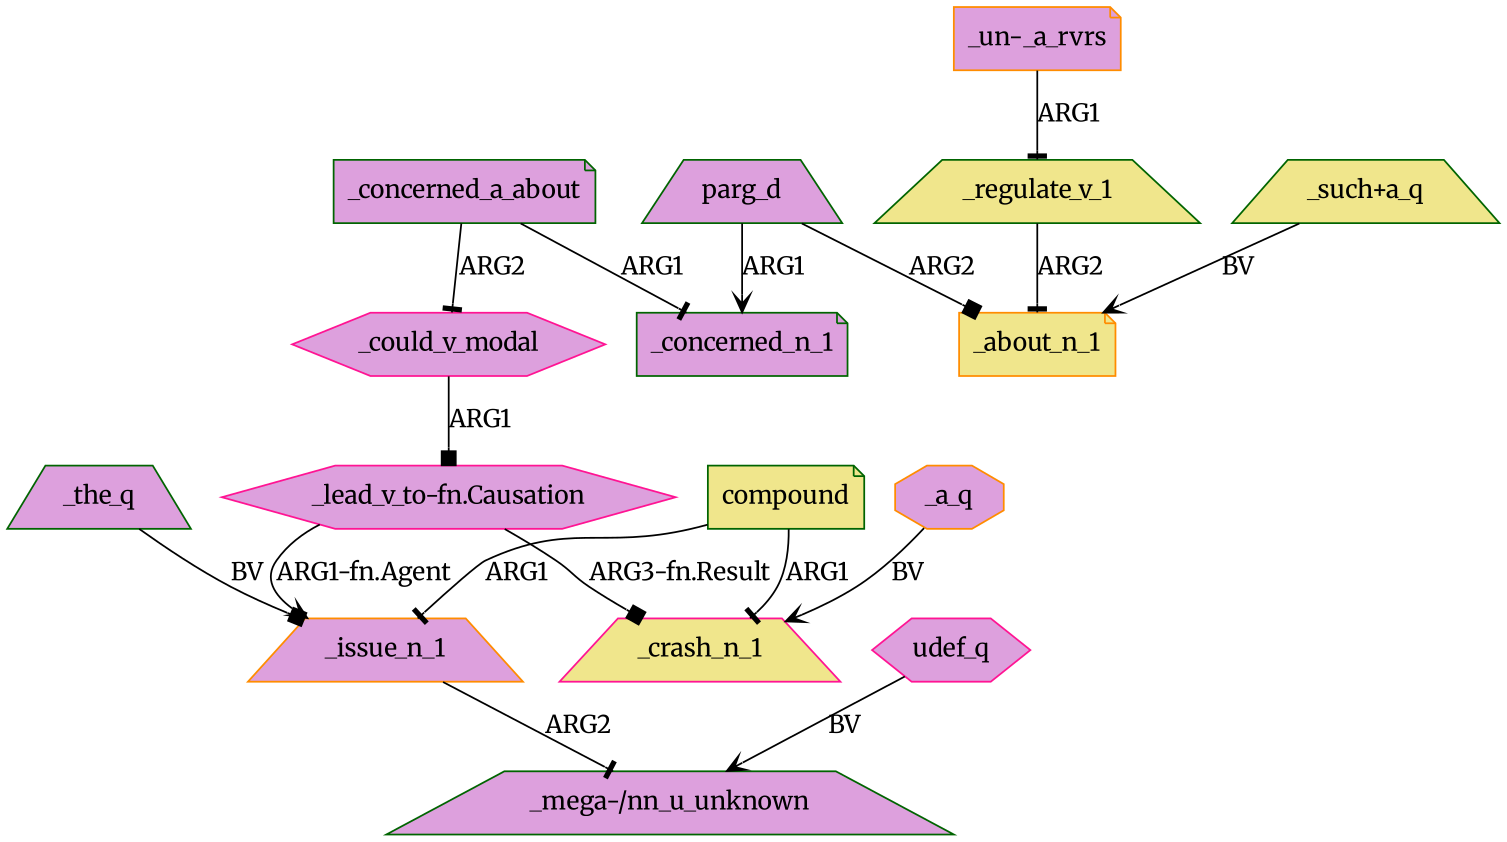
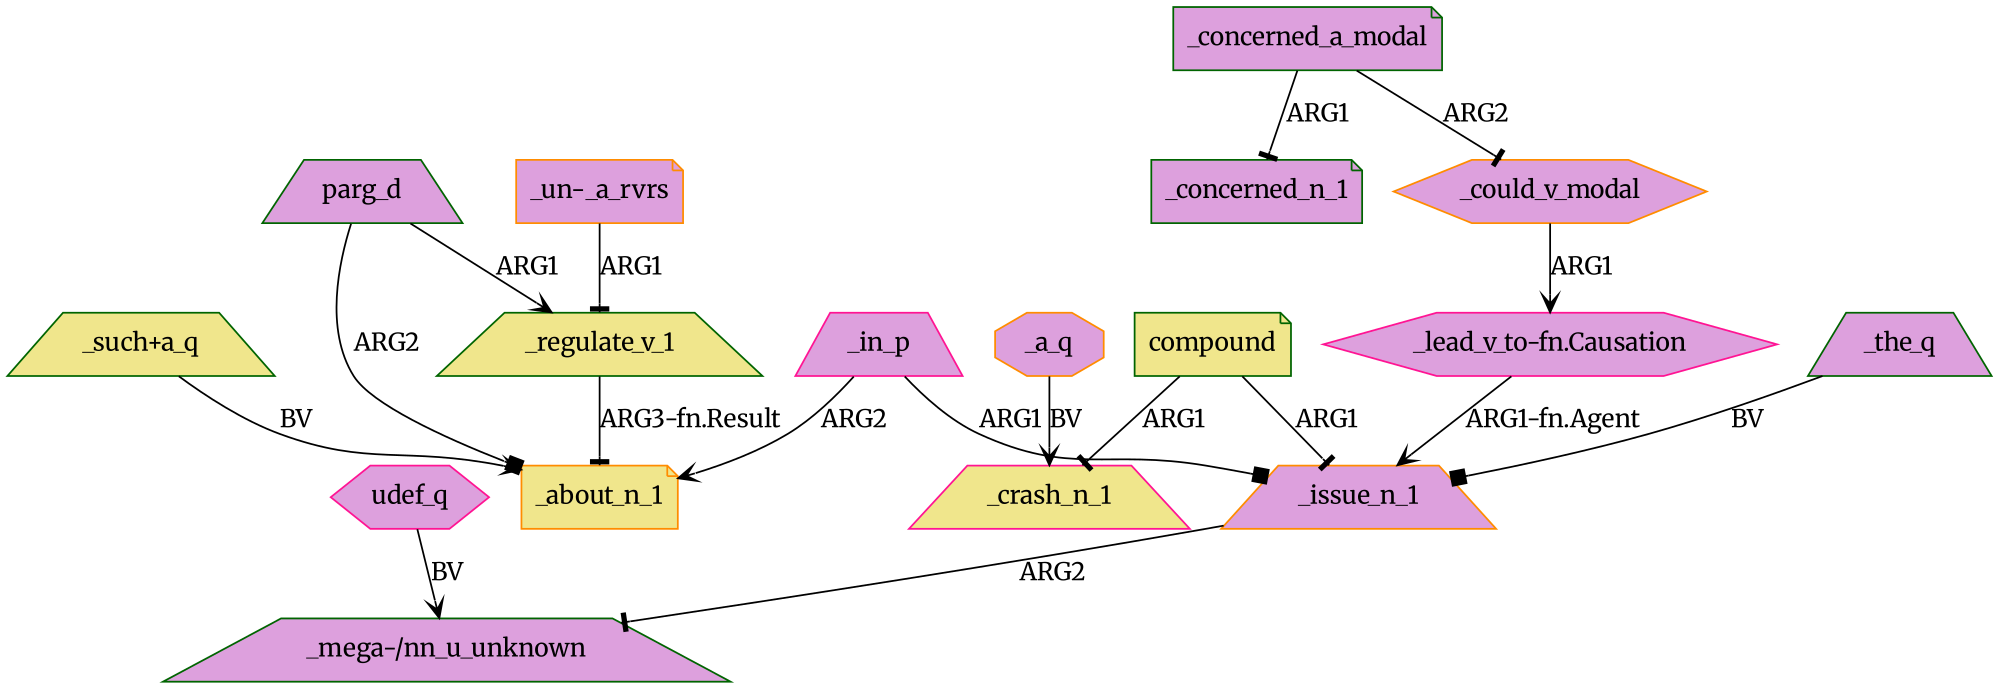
(465, 192) -> (1308, 39)
(742, 259) -> (474, 263)
(1071, 268) -> (690, 421)
(449, 344) -> (1550, 192)
none -> (879, 344)
(449, 412) -> (1550, 259)
(566, 568) -> none
